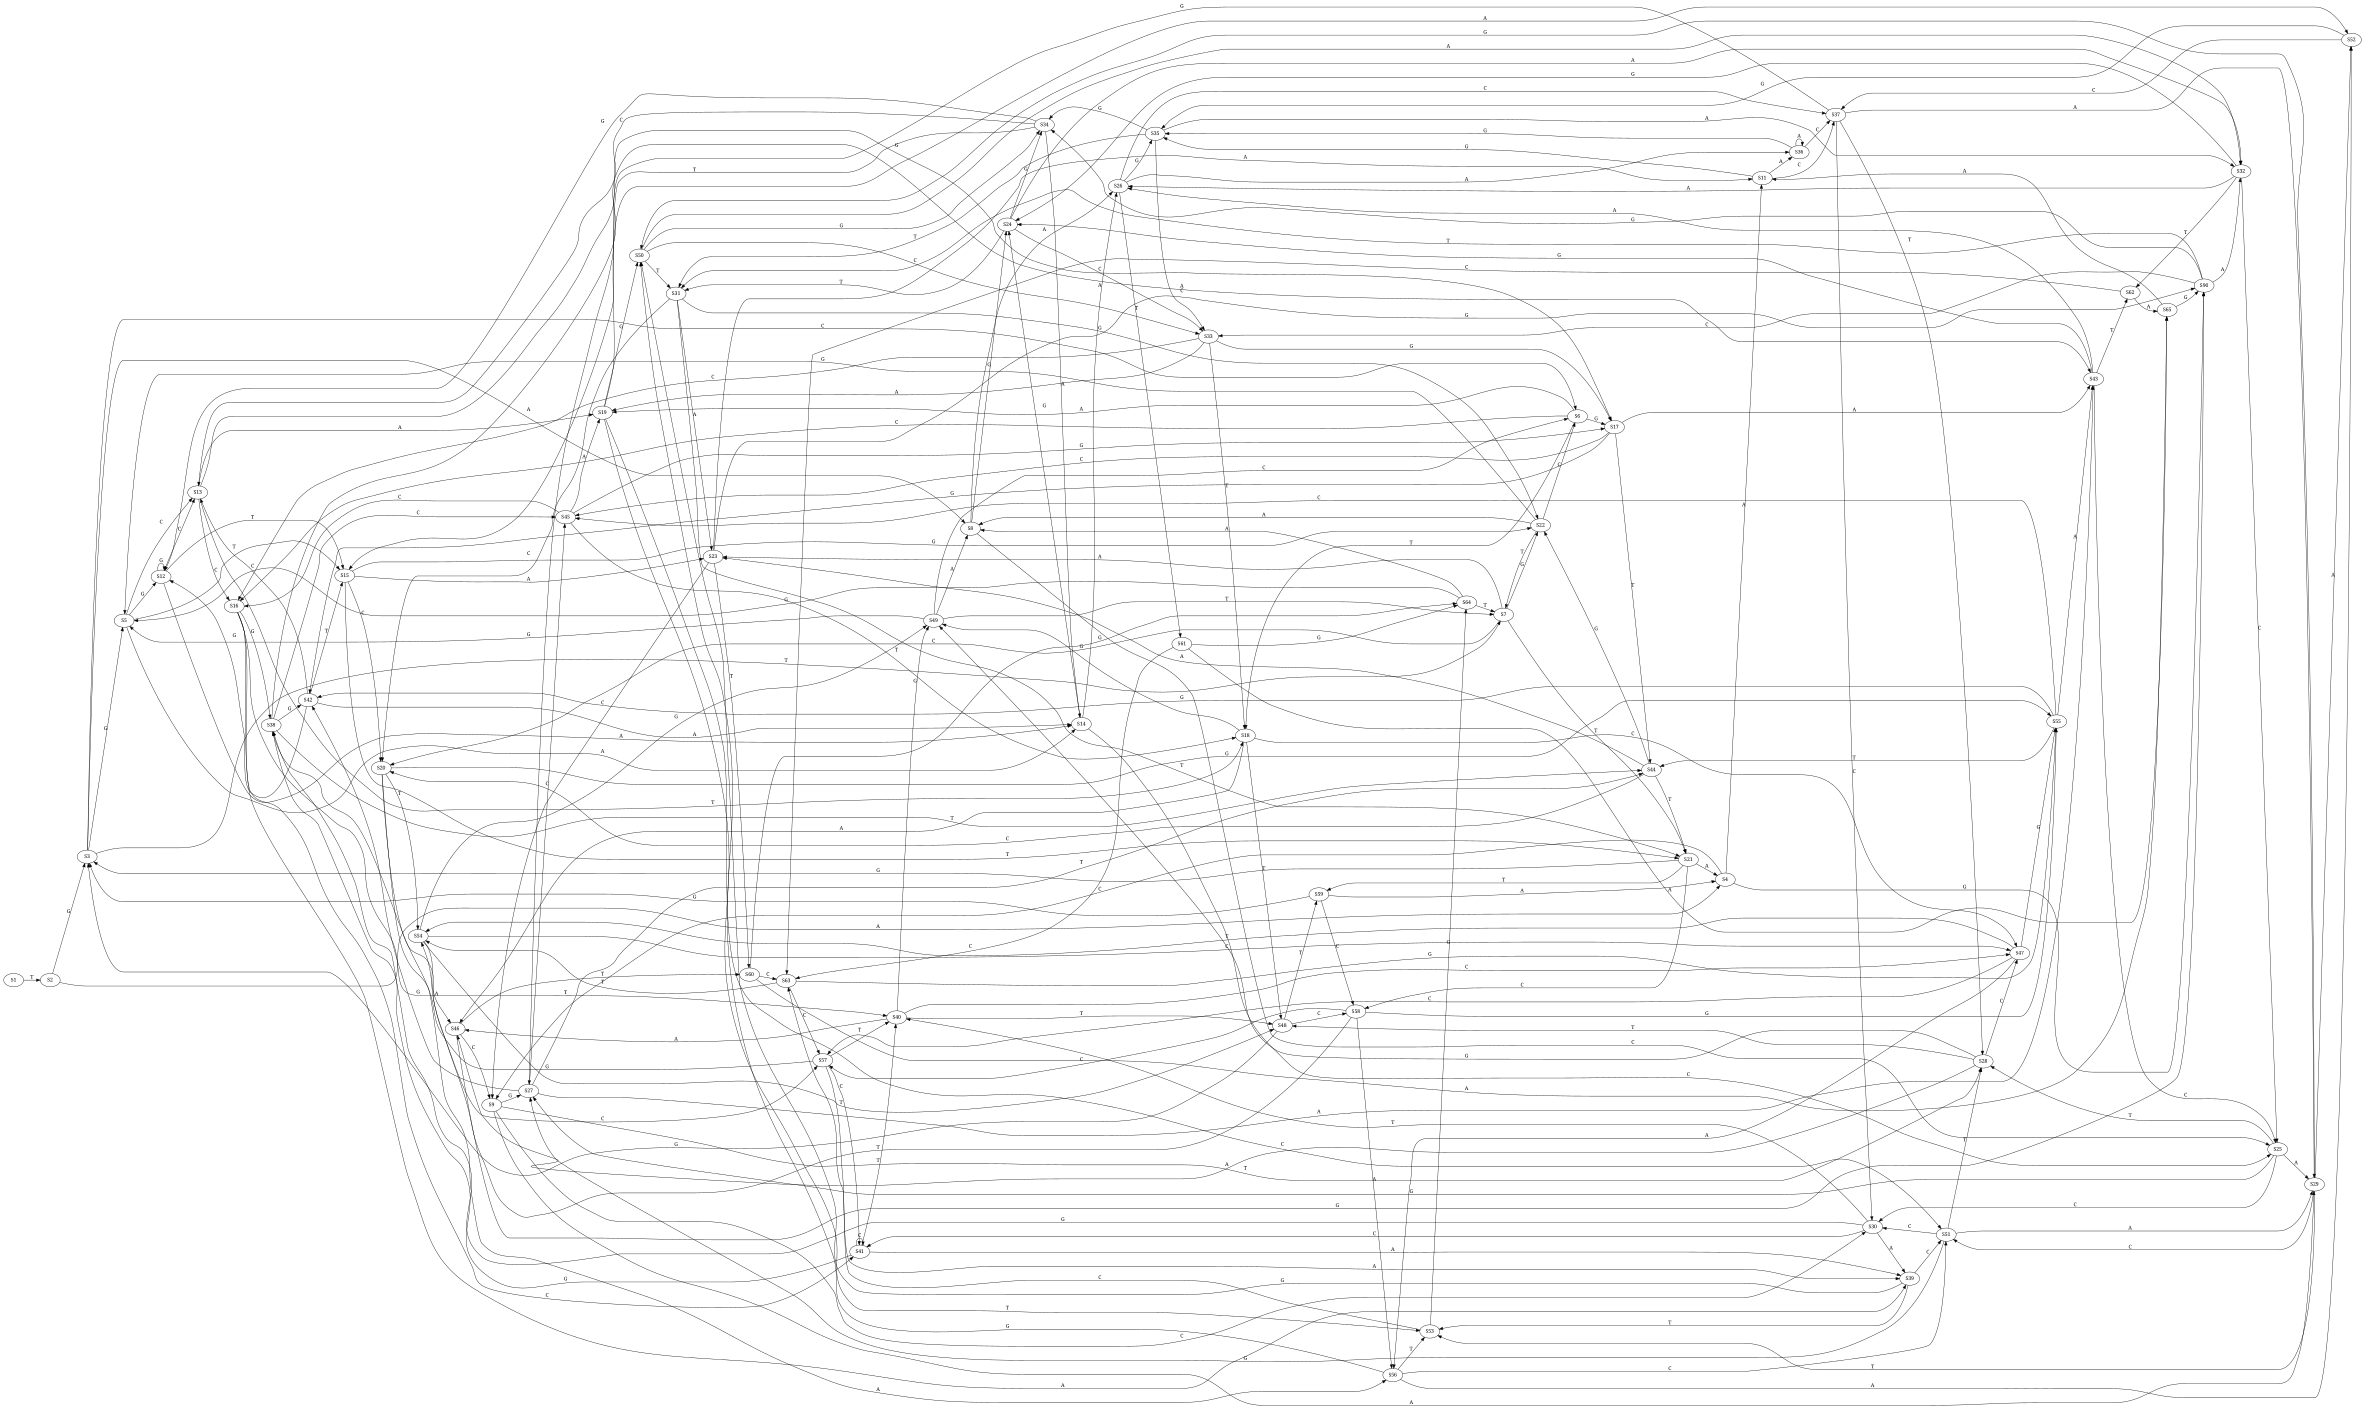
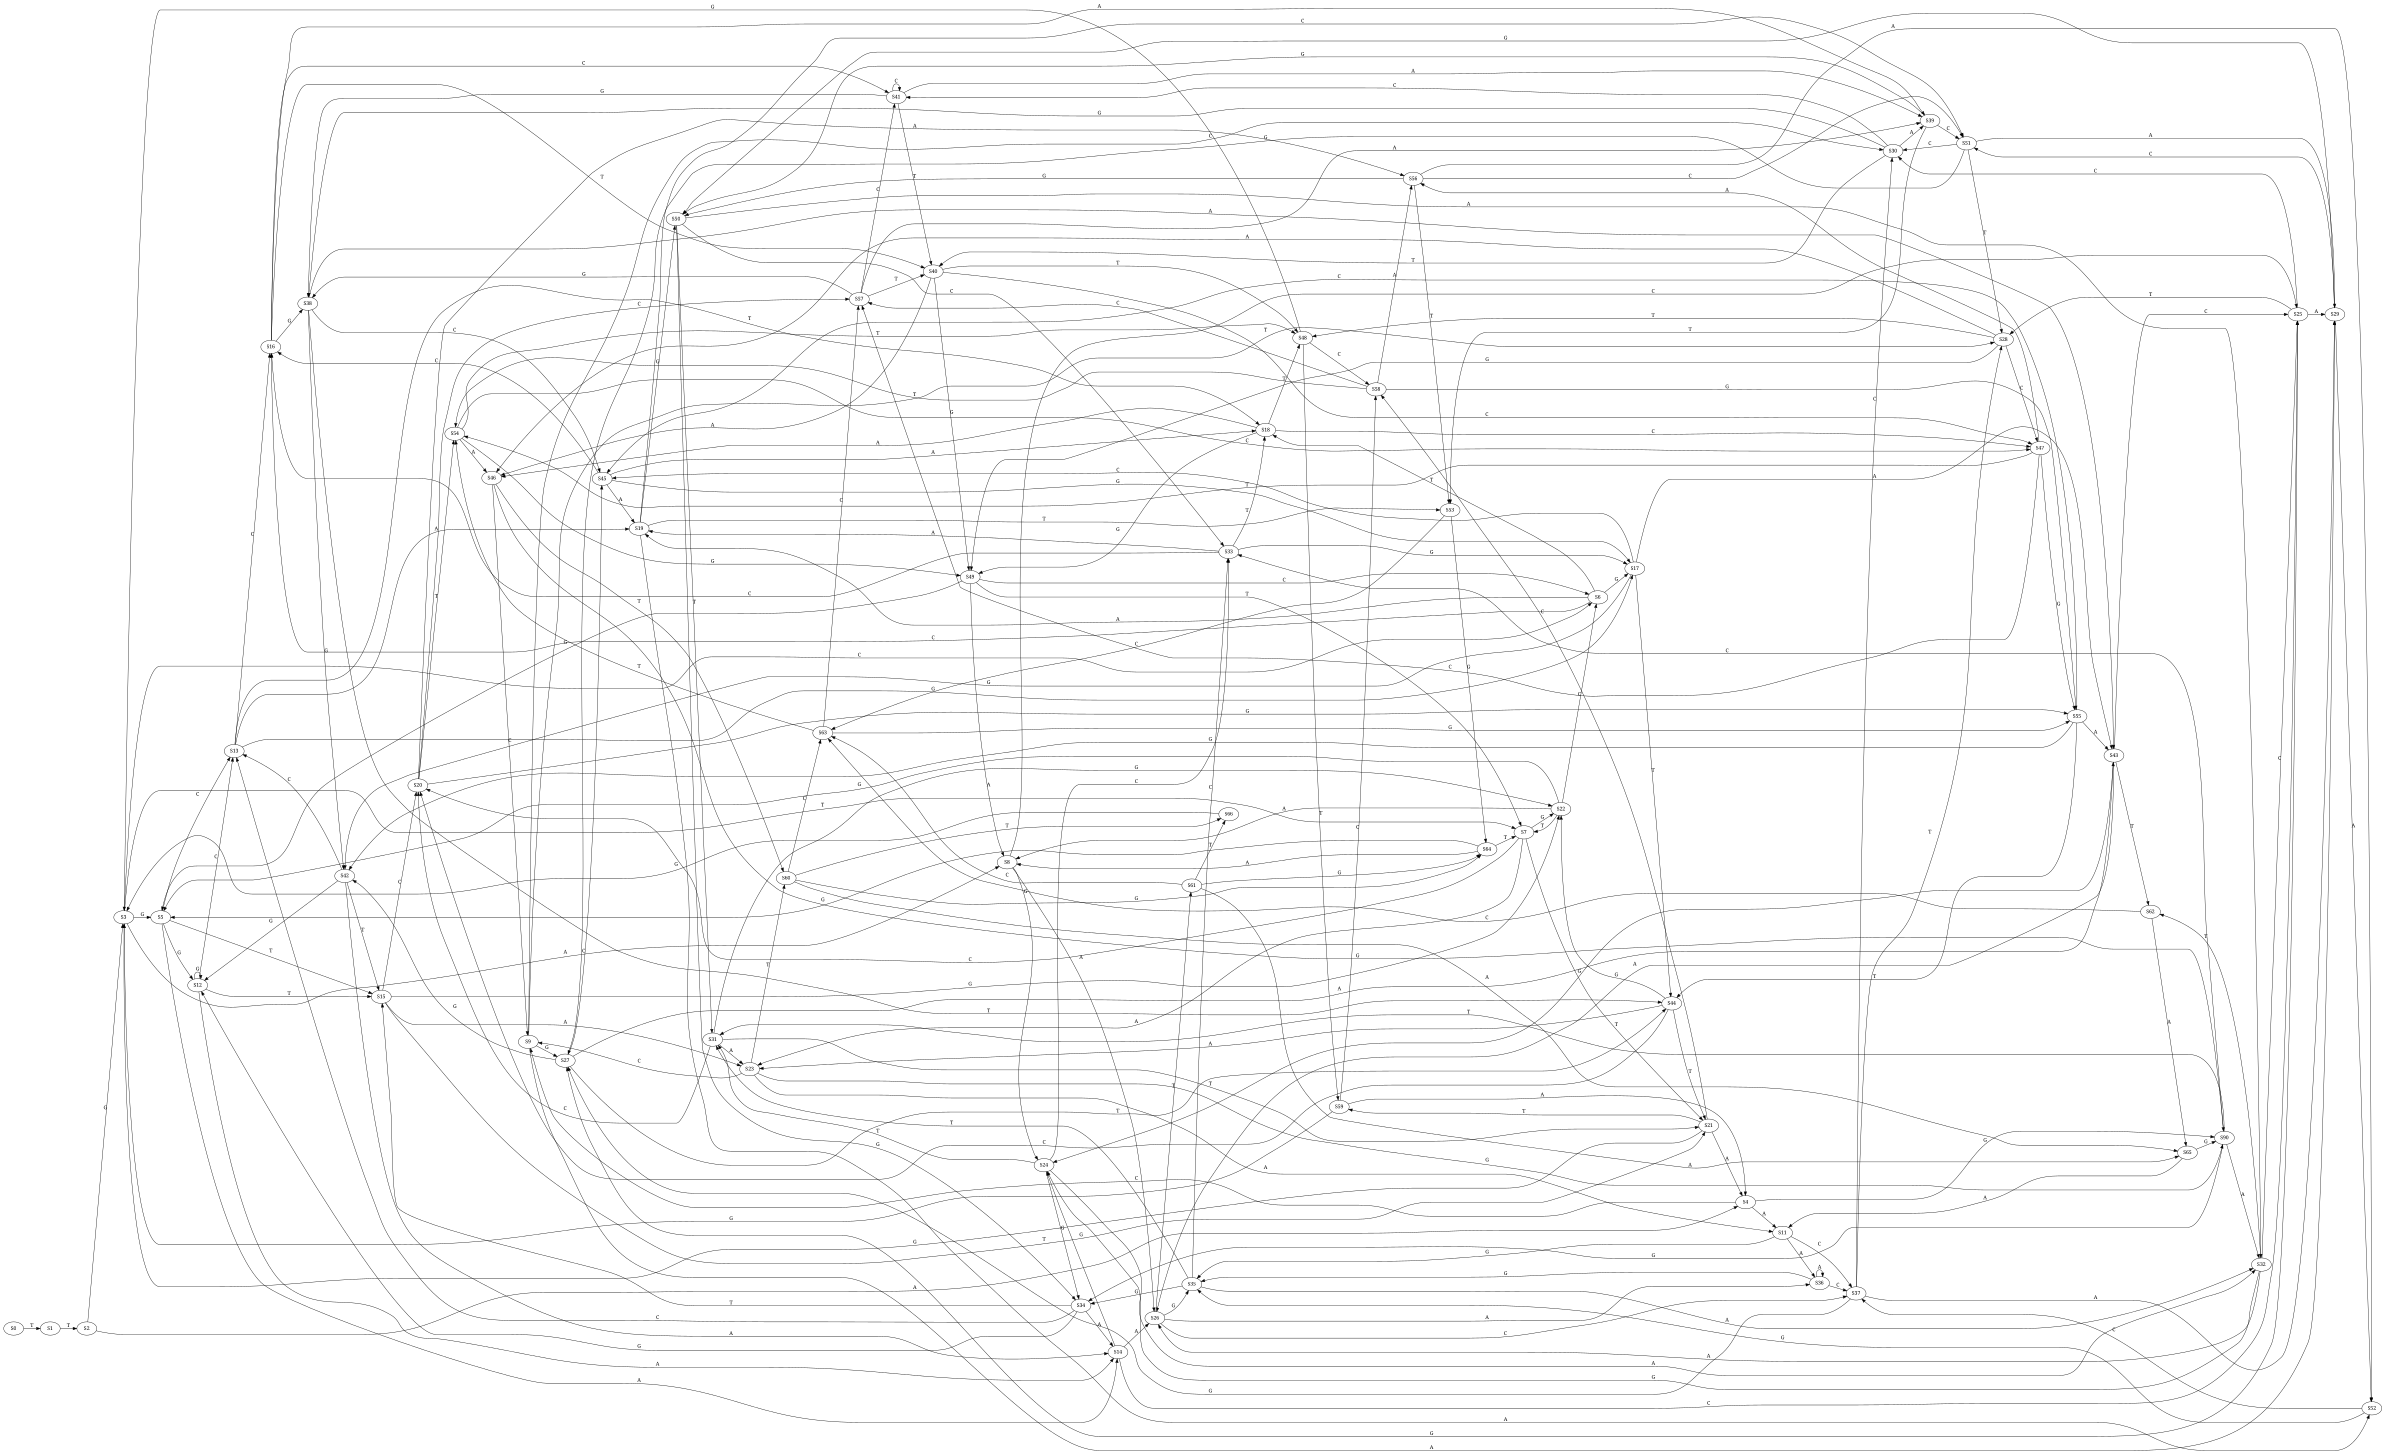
(897, 650) -> (933, 452)
none -> (1229, 814)
none -> (14, 1329)
(1951, 1370) -> none
